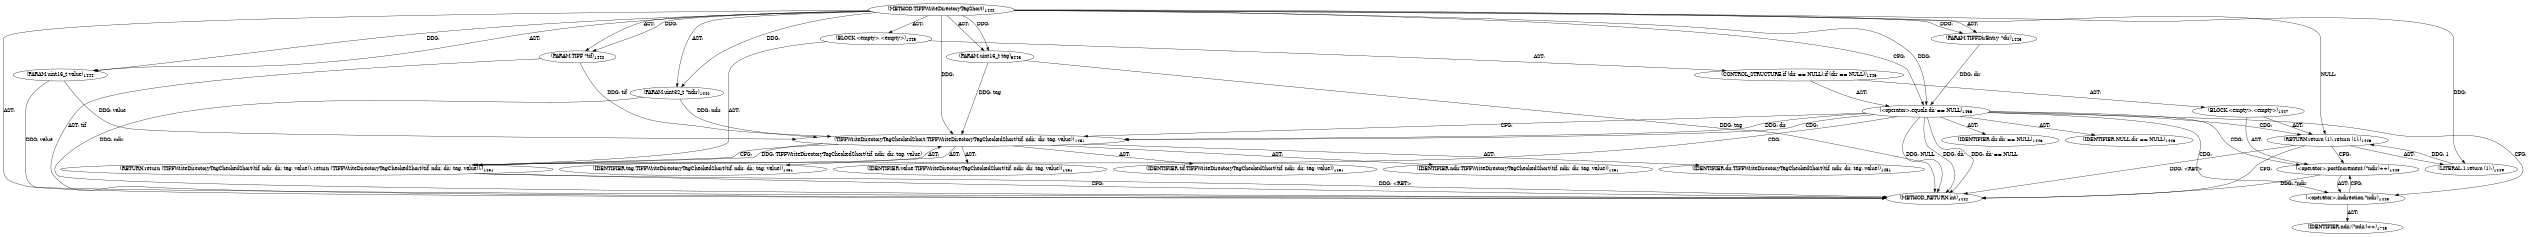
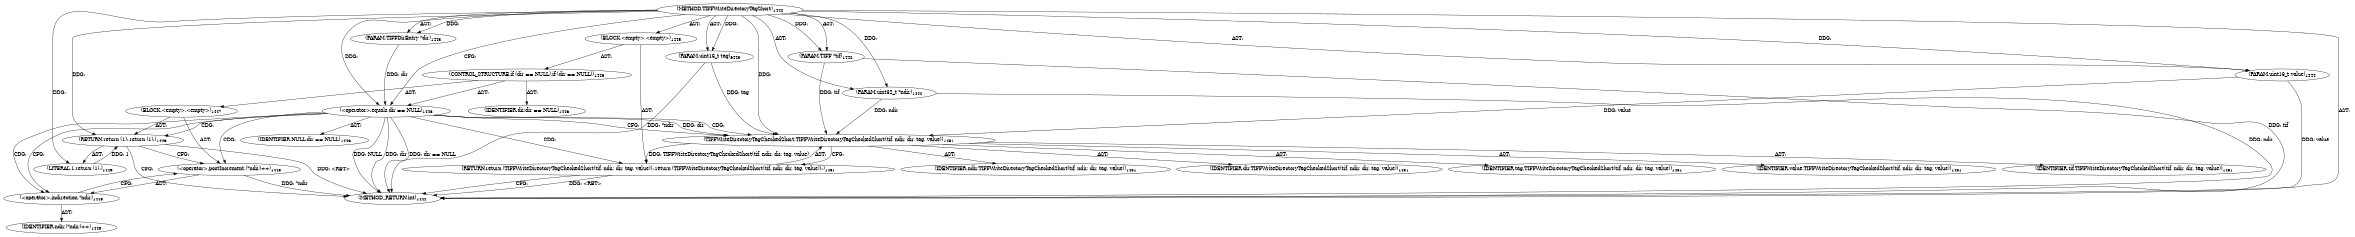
(2329, 75) -> (79, 75)
(1967, 111) -> (428, 111)
(1962, 125) -> (527, 91)
(77, 126) -> (2278, 126)
(1731, 126) -> (661, 126)
(2382, 227) -> (96, 227)
